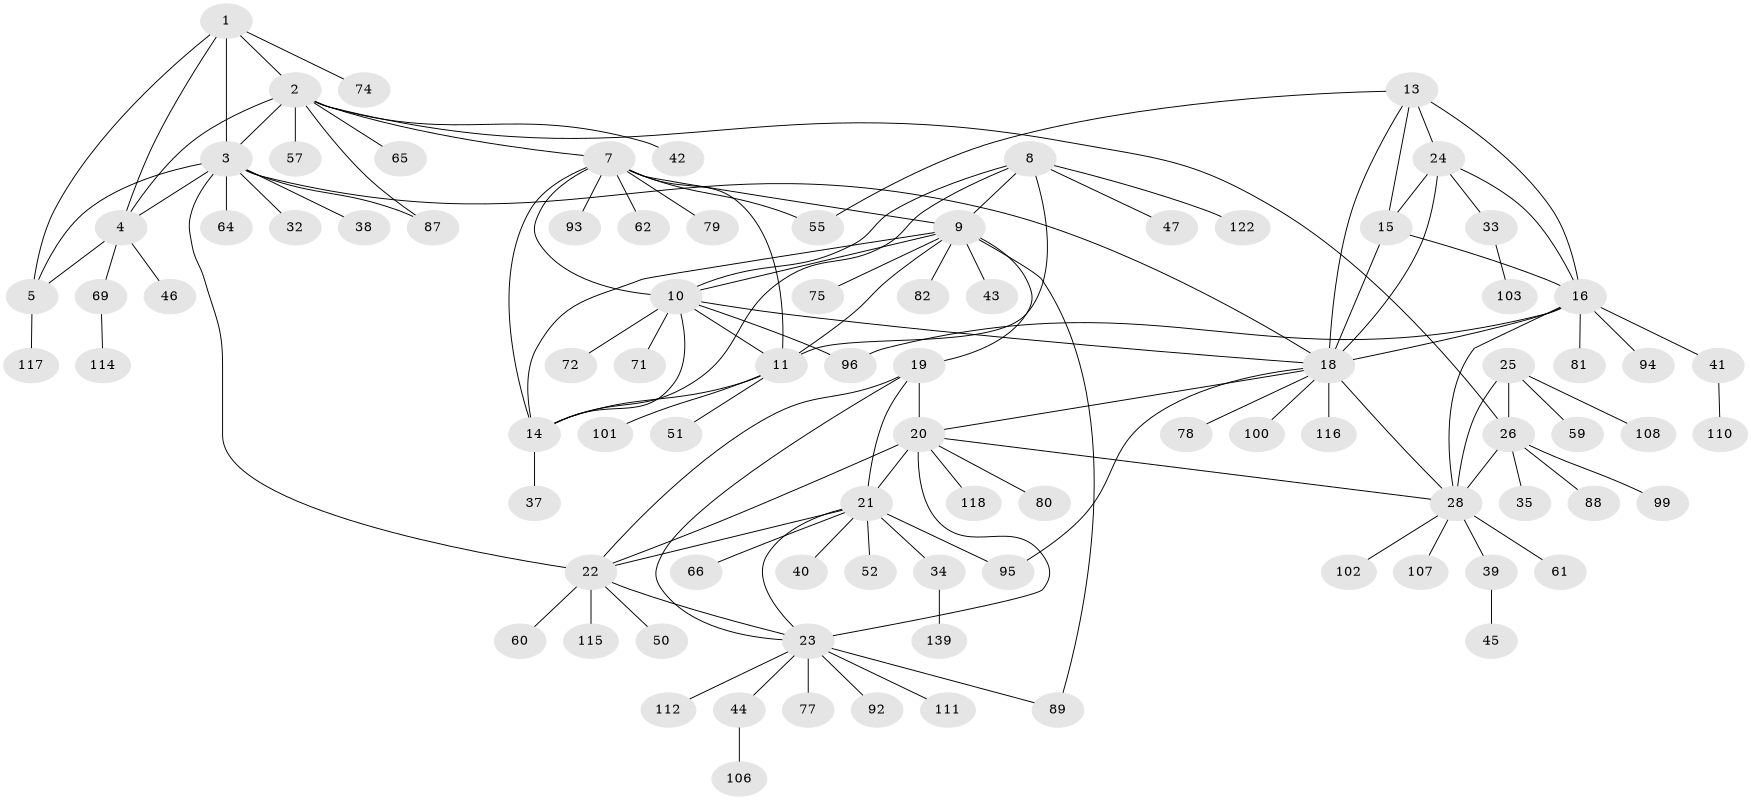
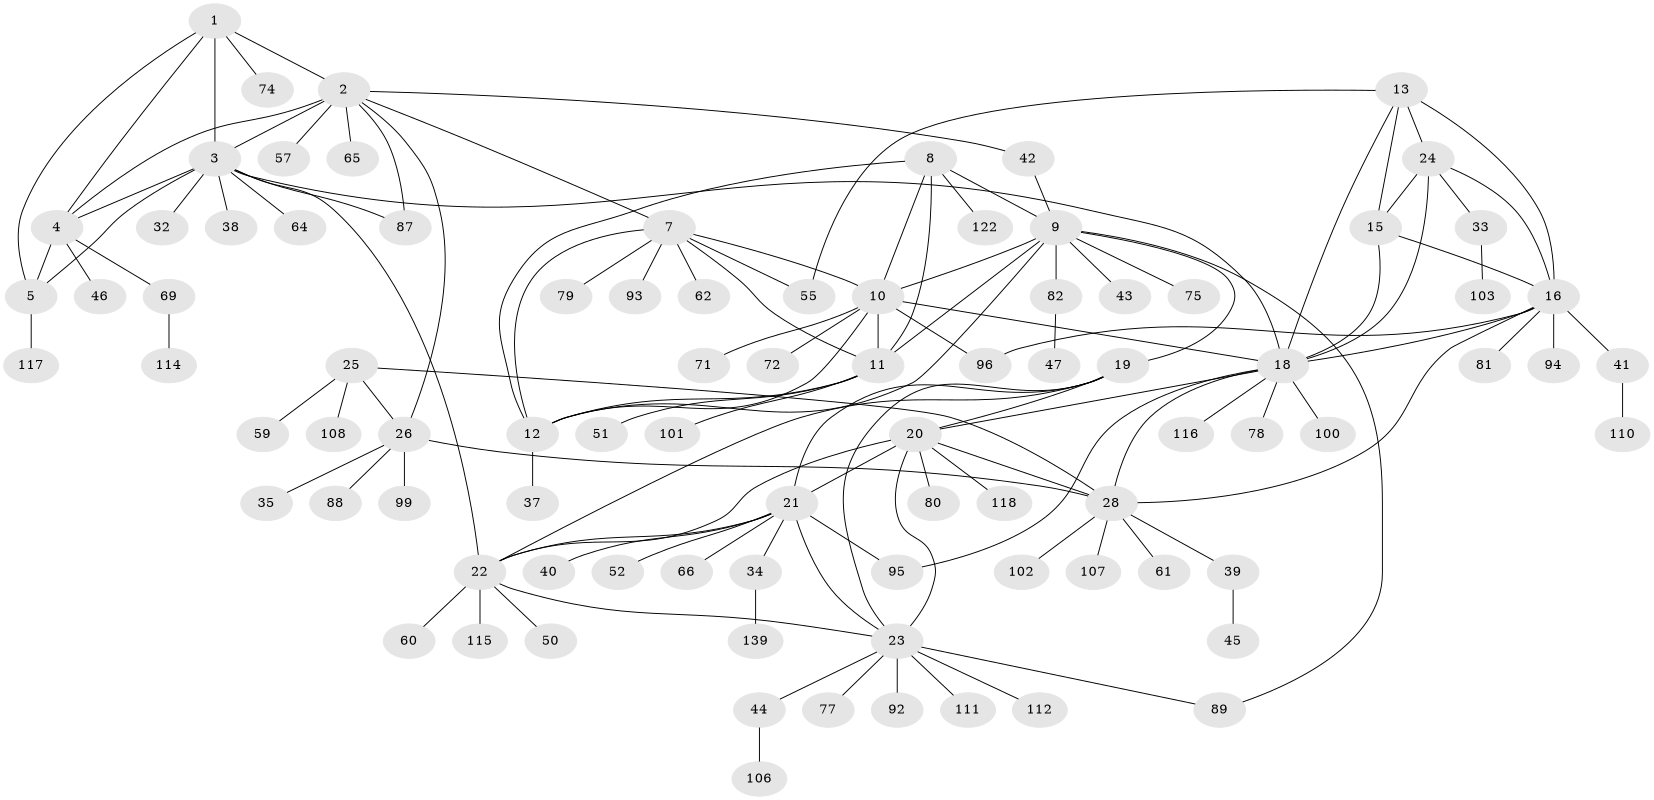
(1101, 193) -> (1055, 333)
(781, 199) -> (1042, 193)
(535, 434) -> (533, 434)
